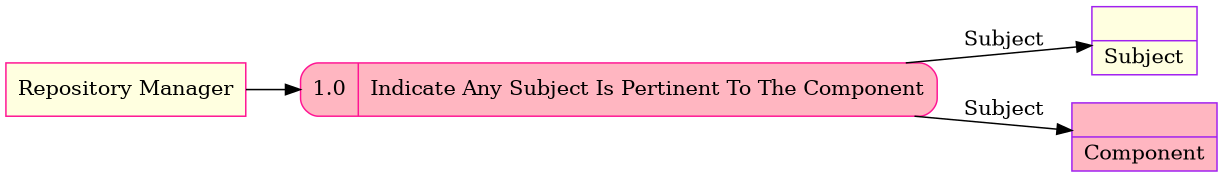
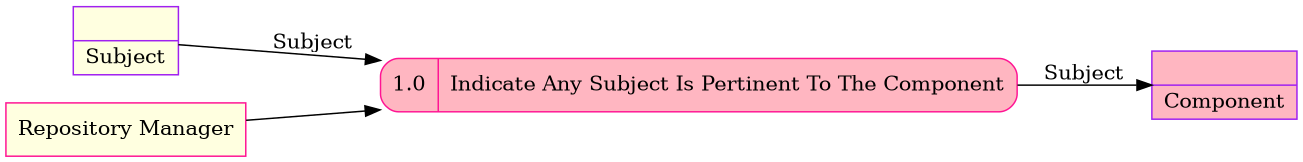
(991, 55) -> (272, 52)
